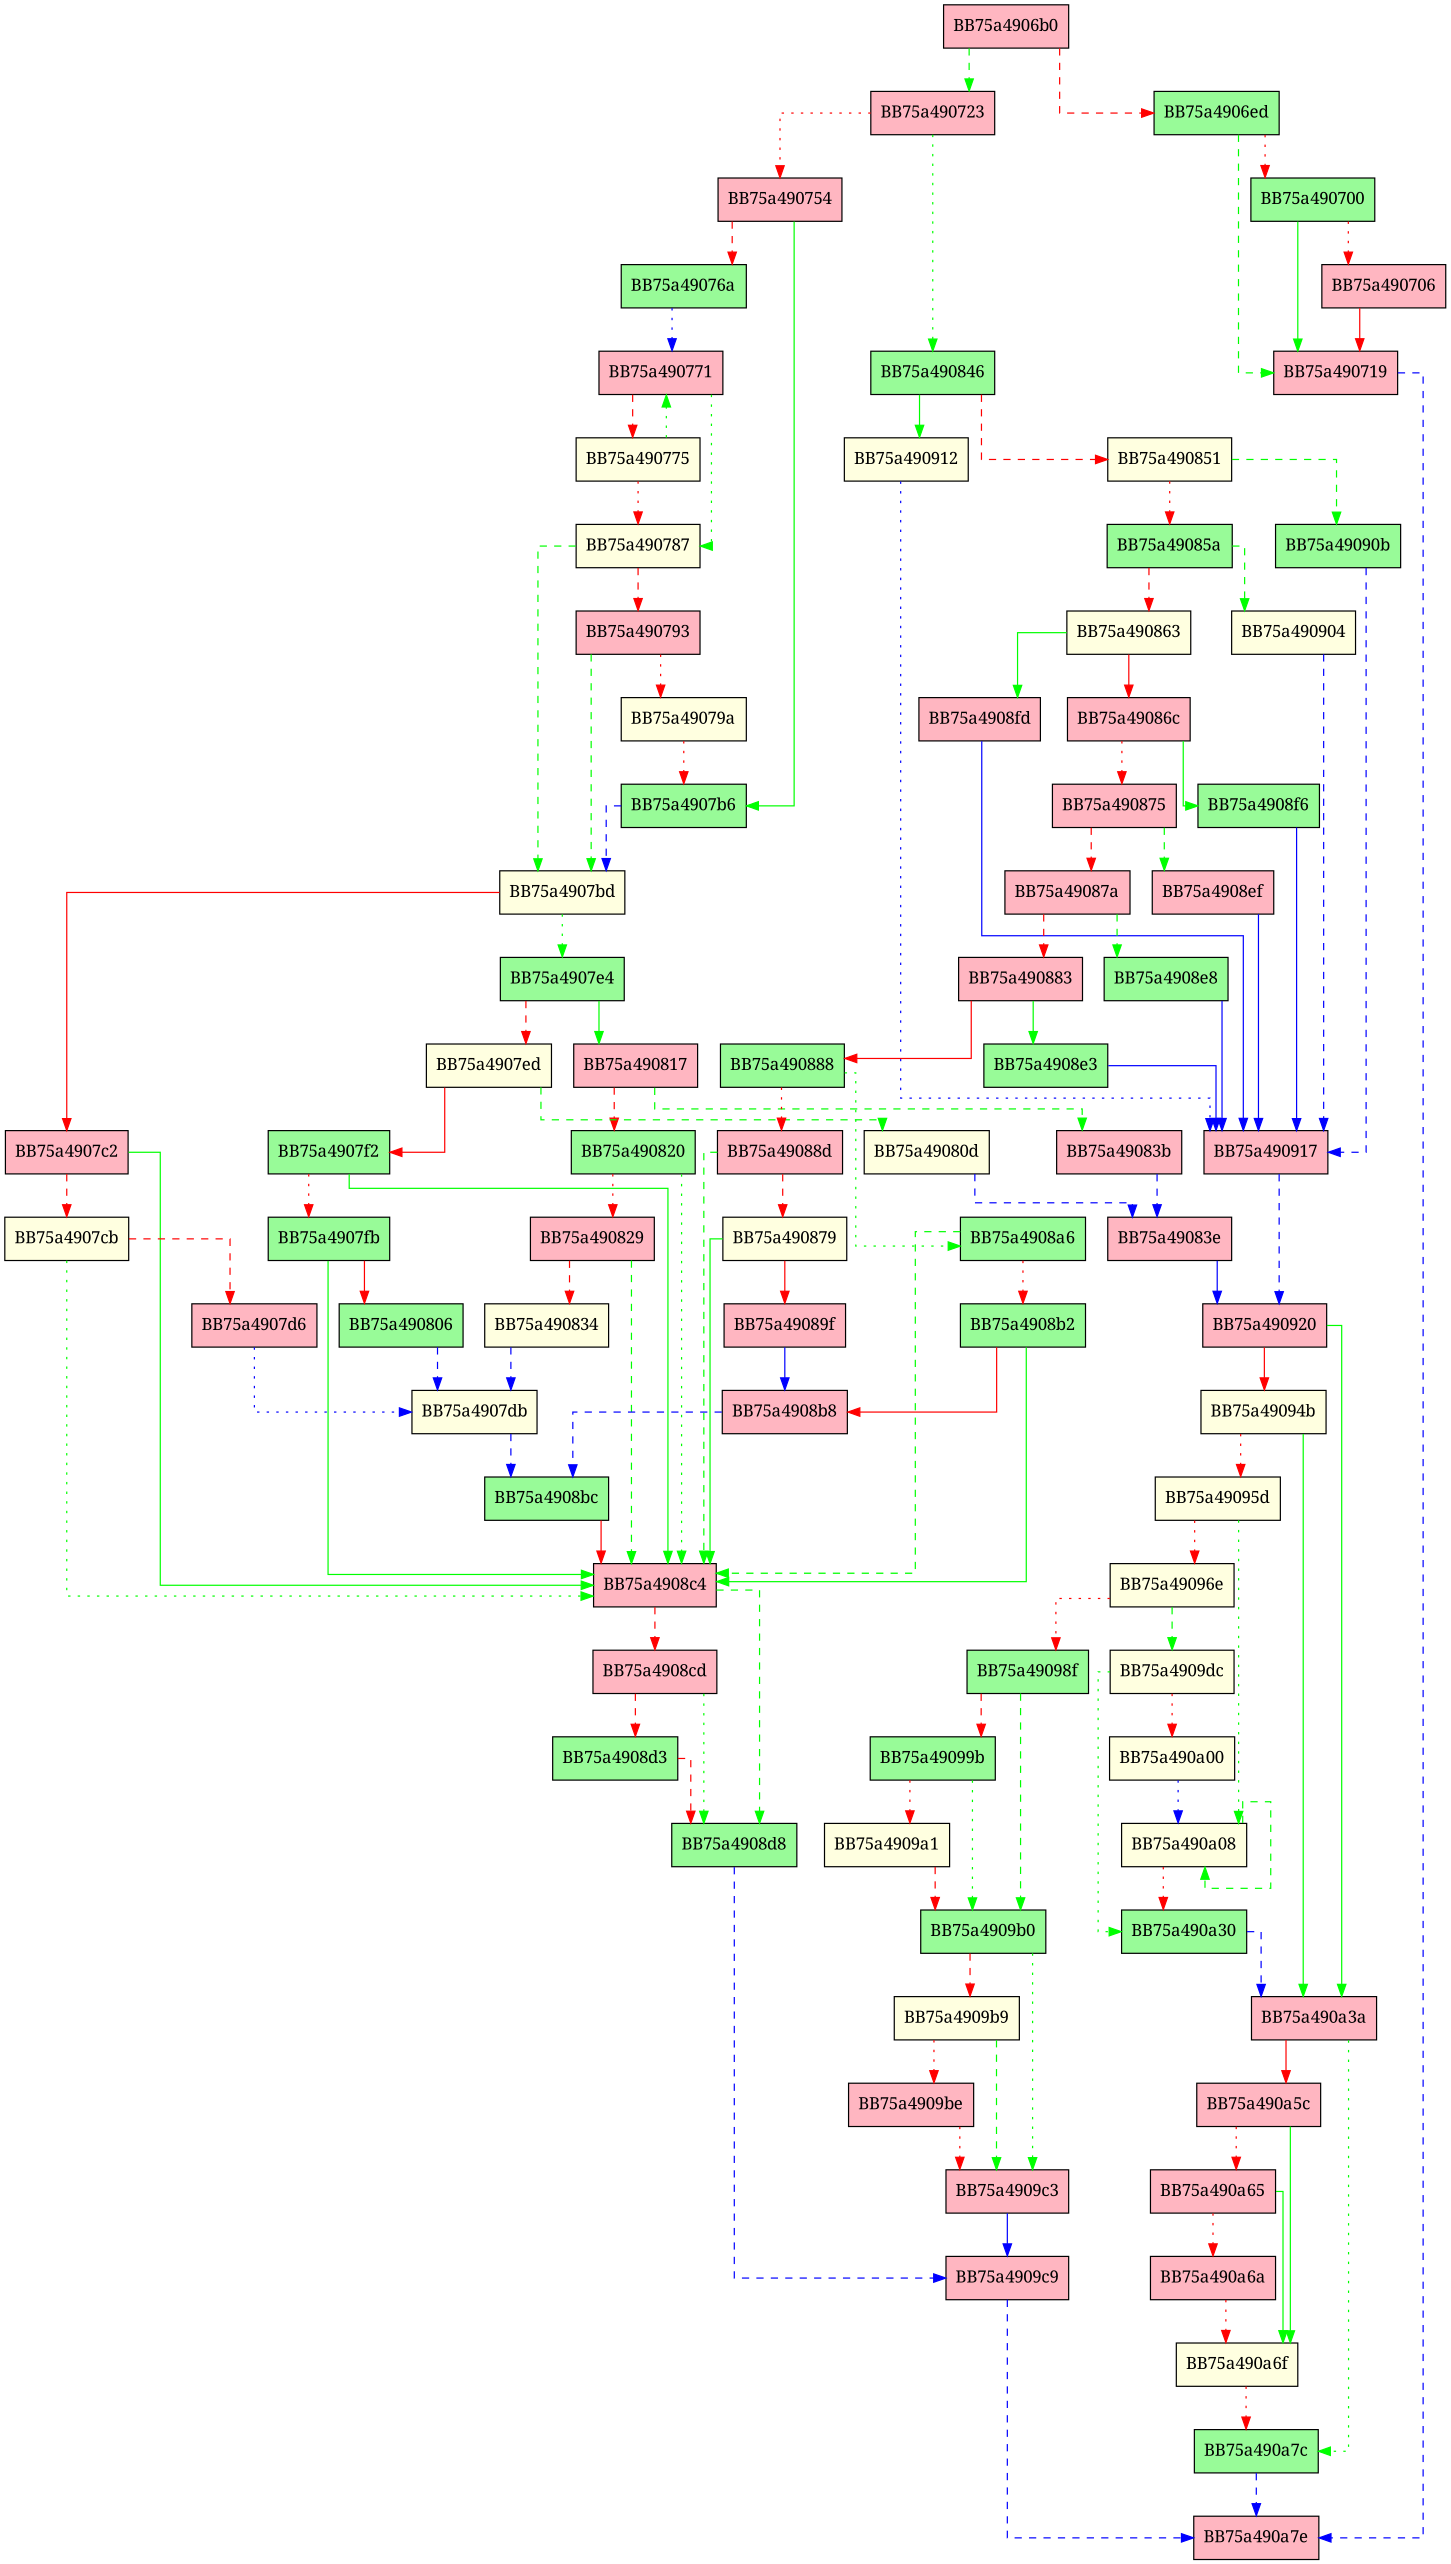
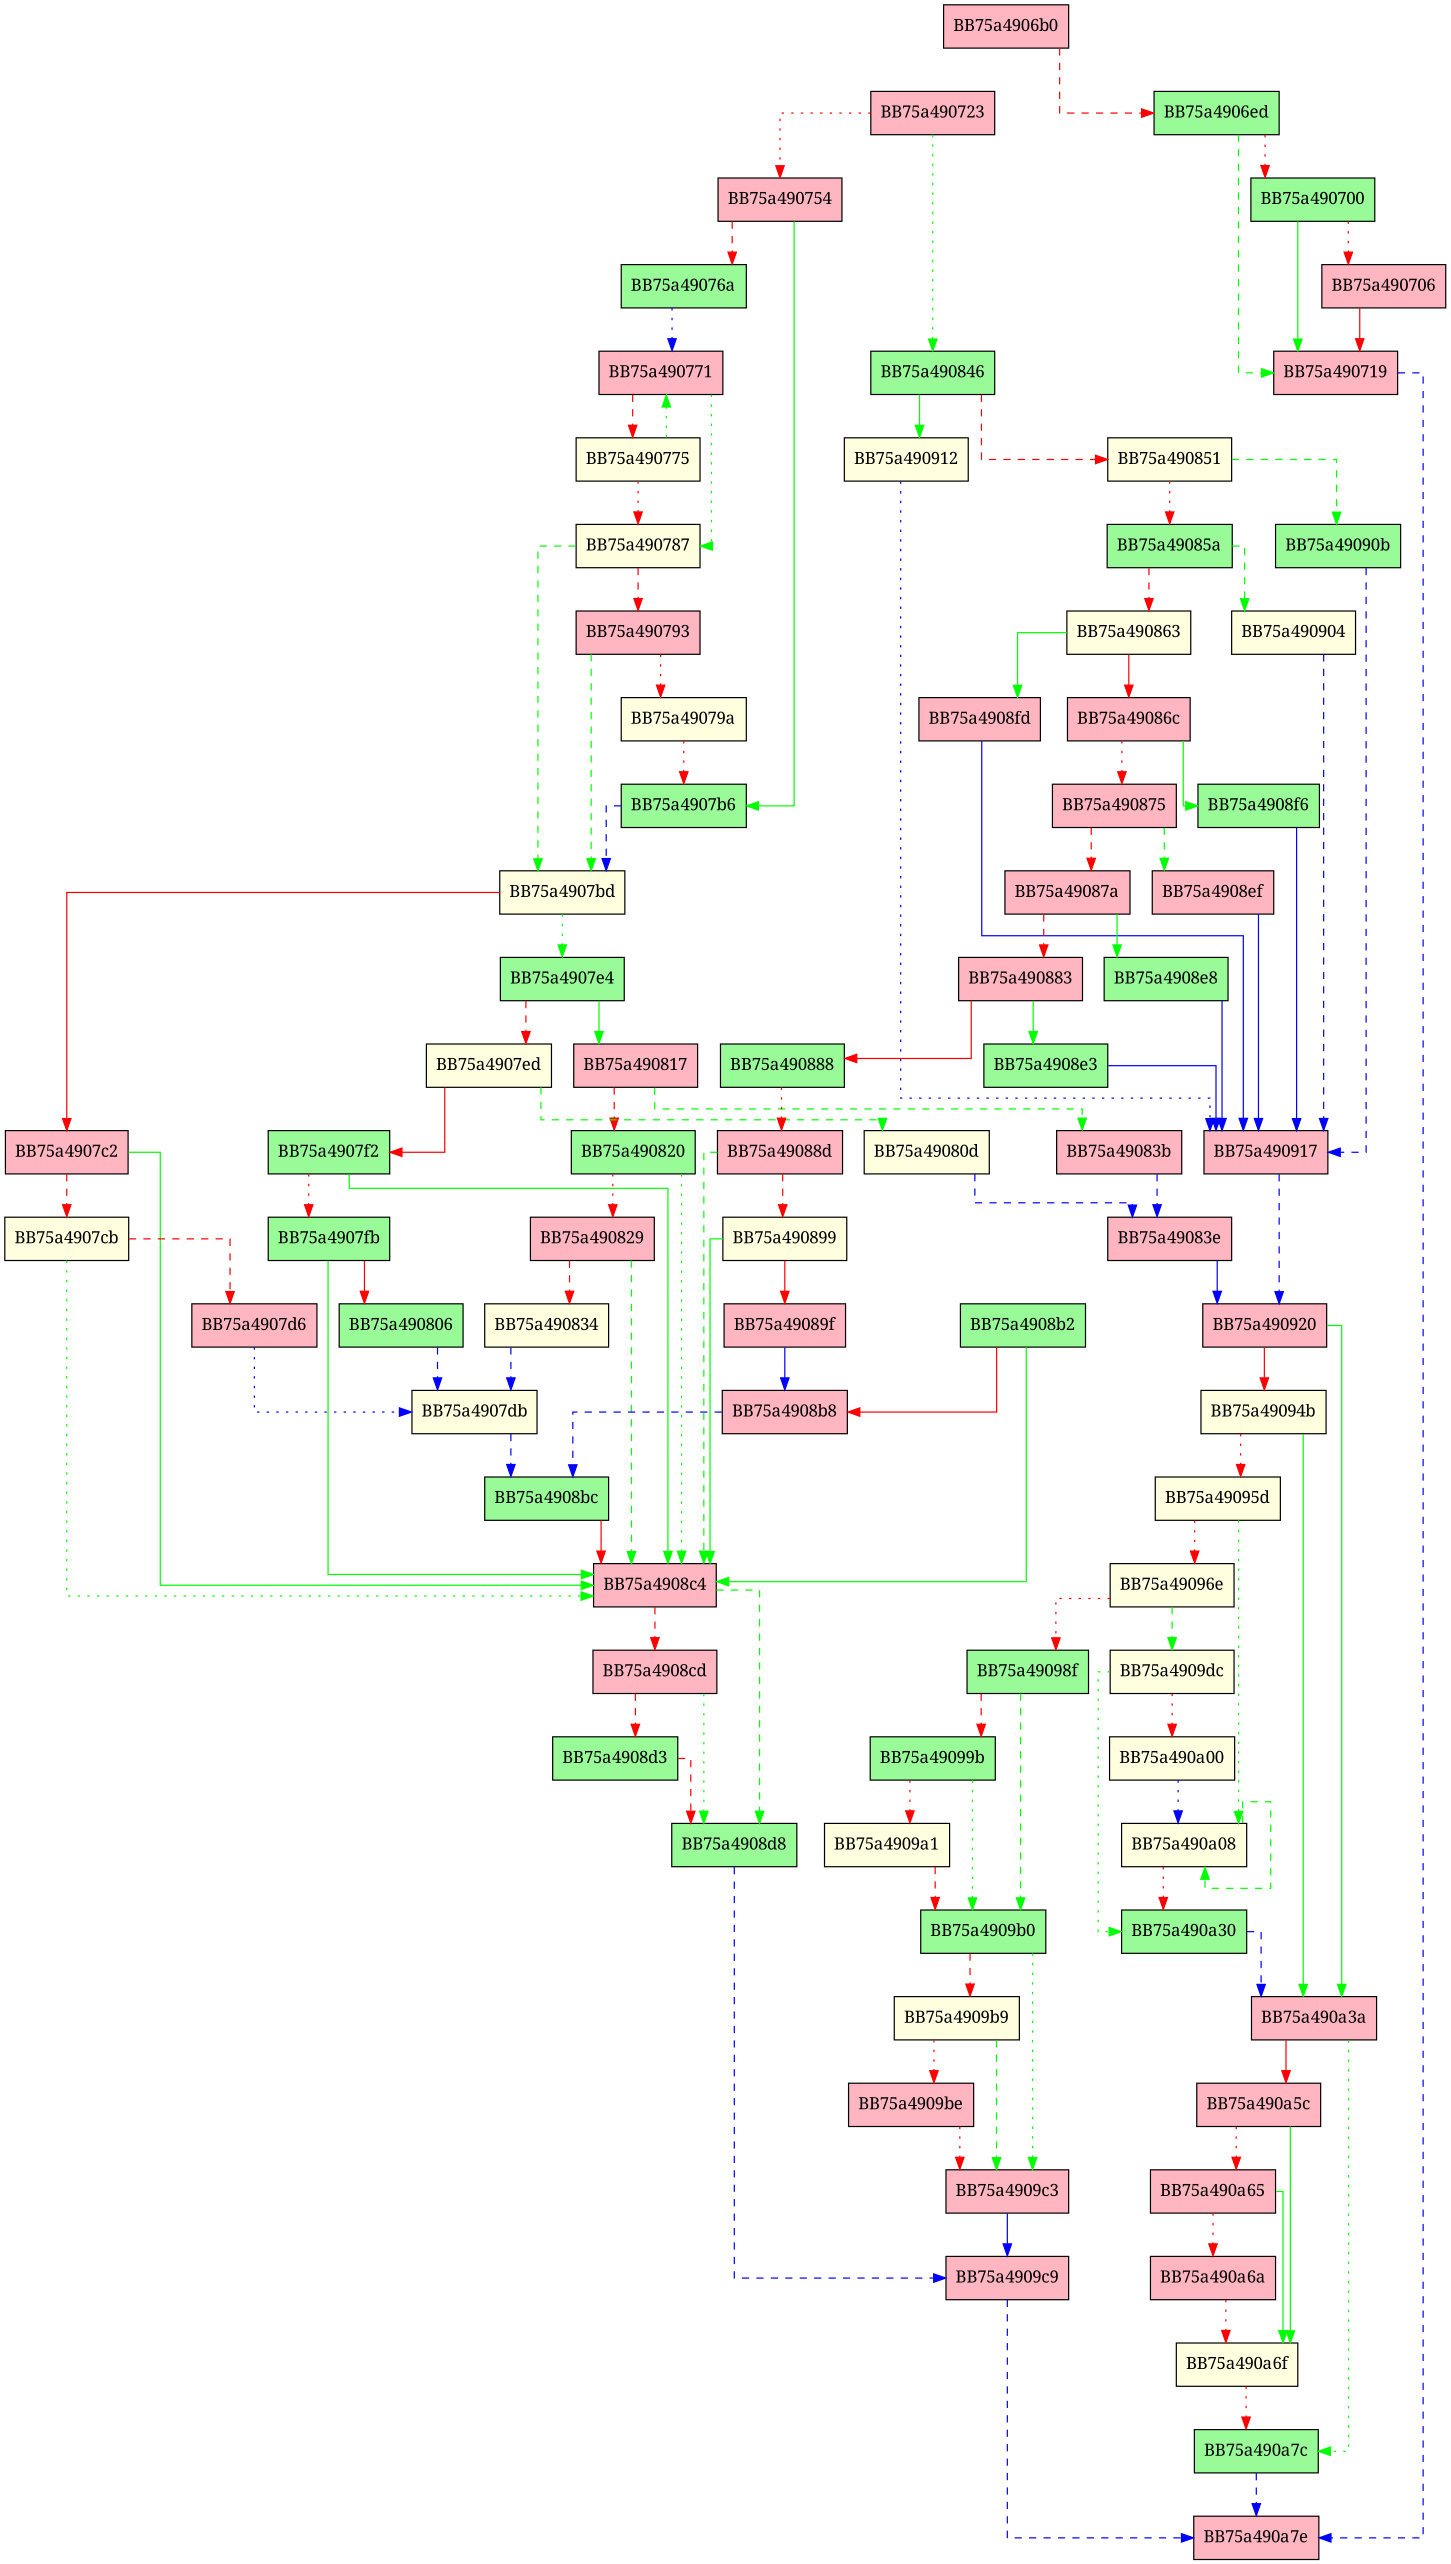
(969, 64) -> none
(1117, 928) -> (1117, 928)
(785, 1239) -> (785, 1239)
(1023, 1239) -> none
